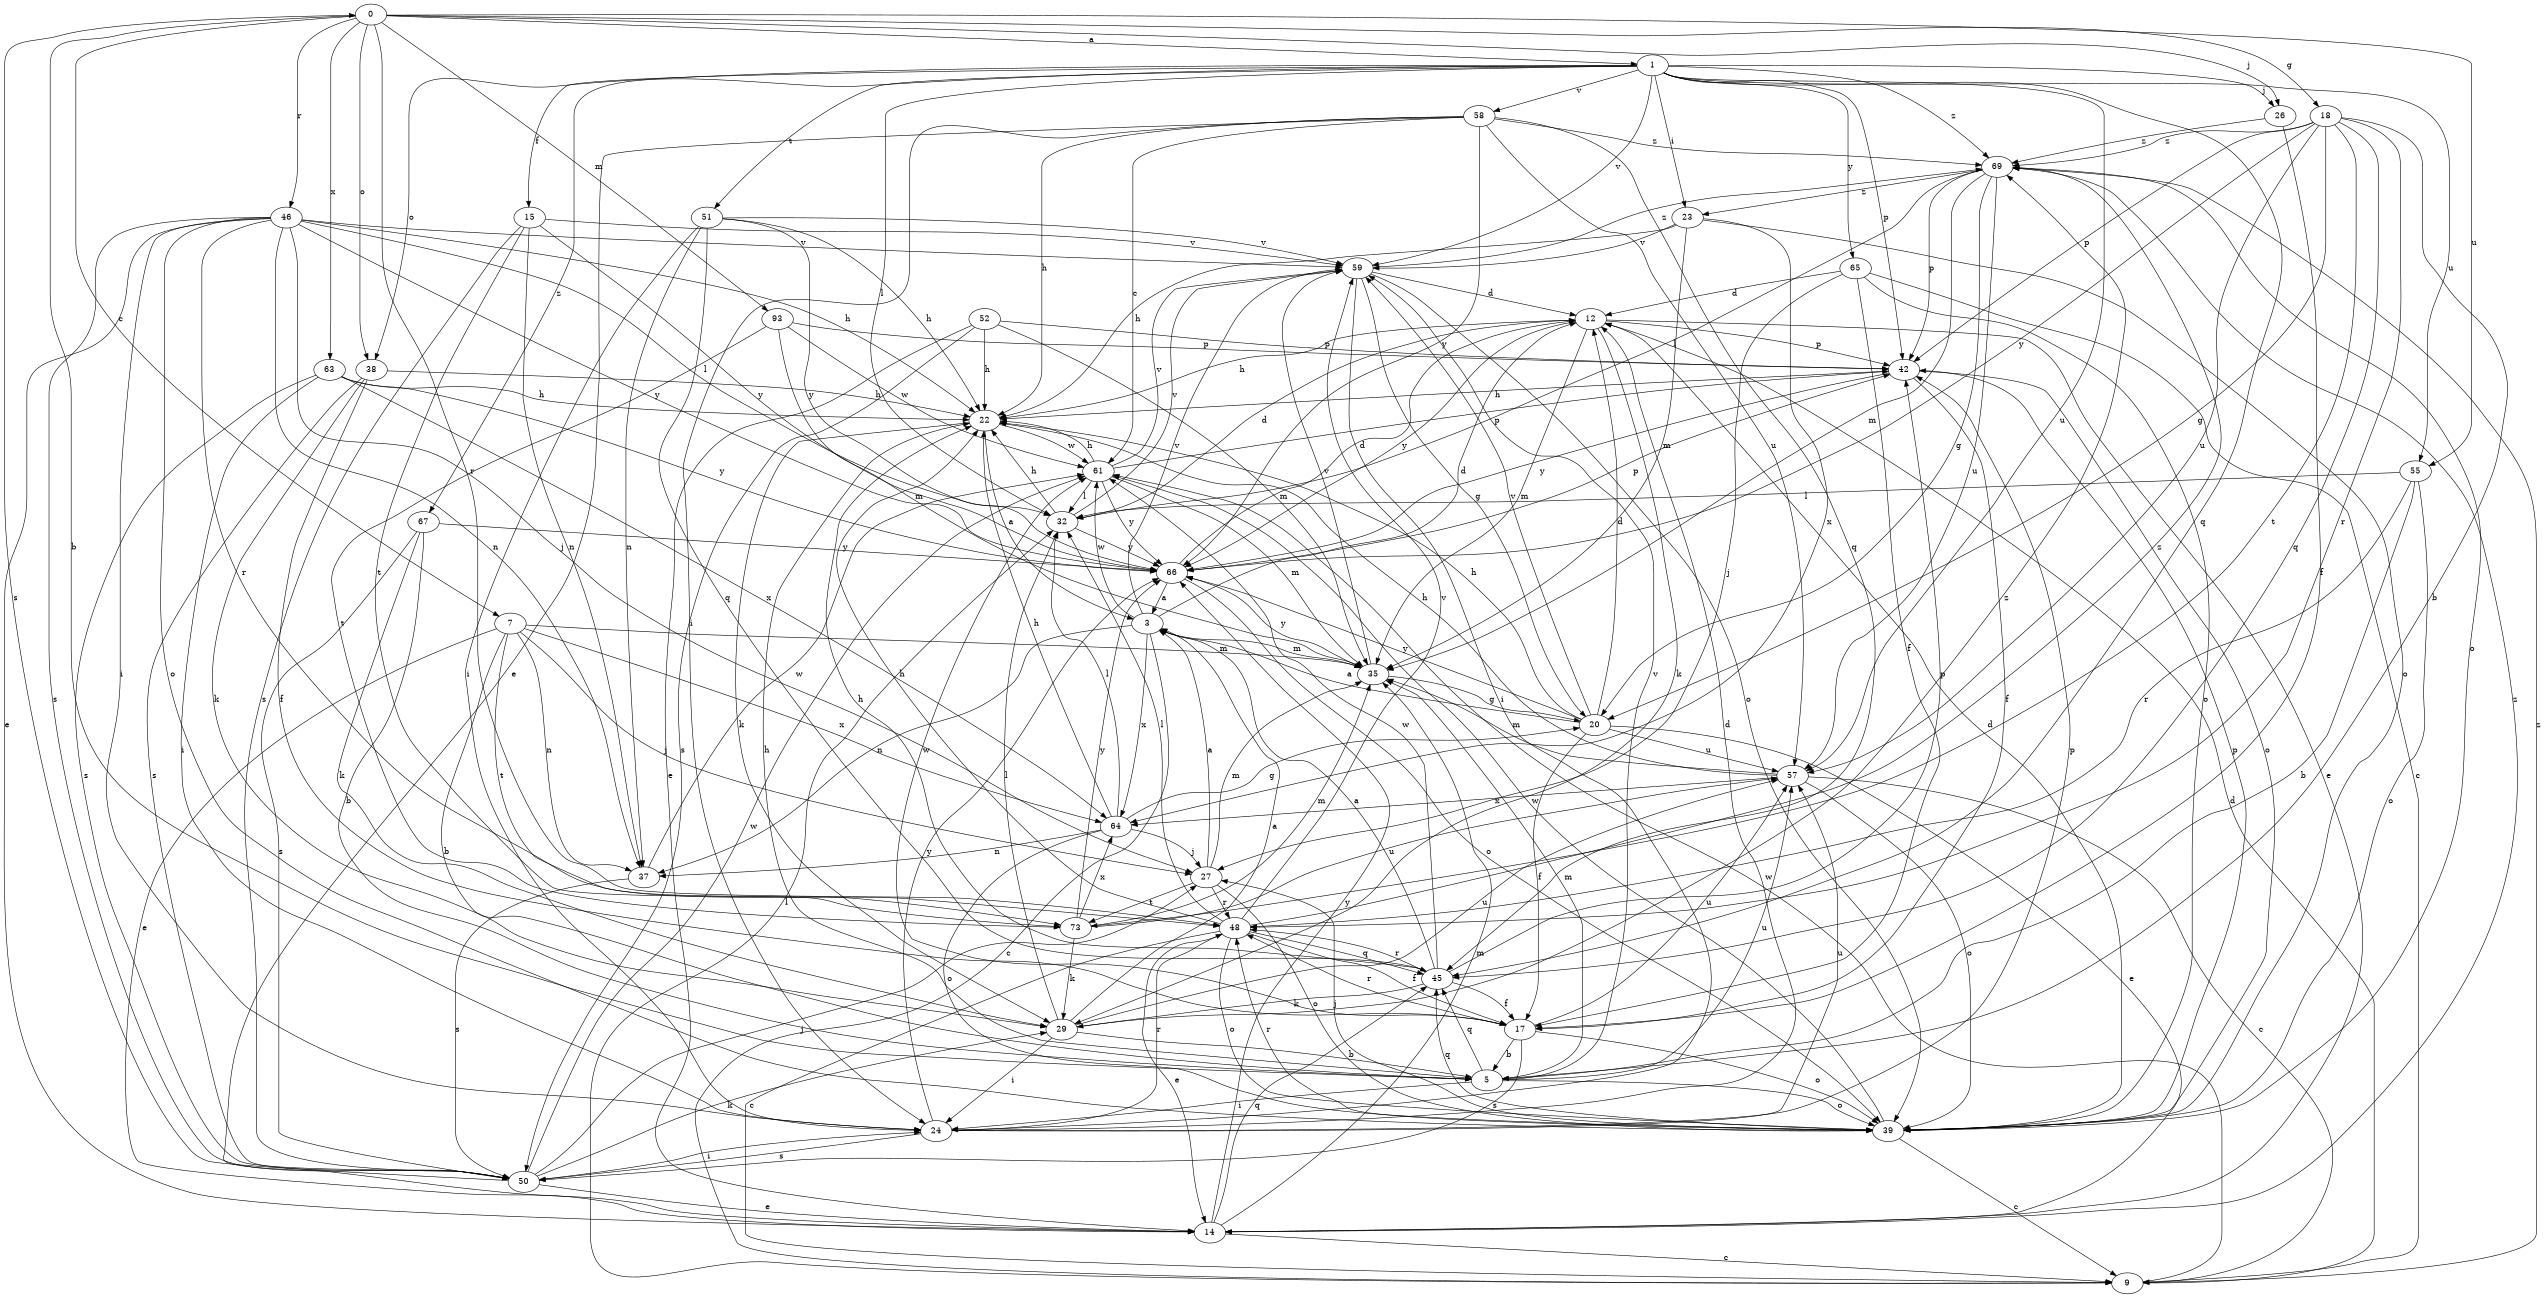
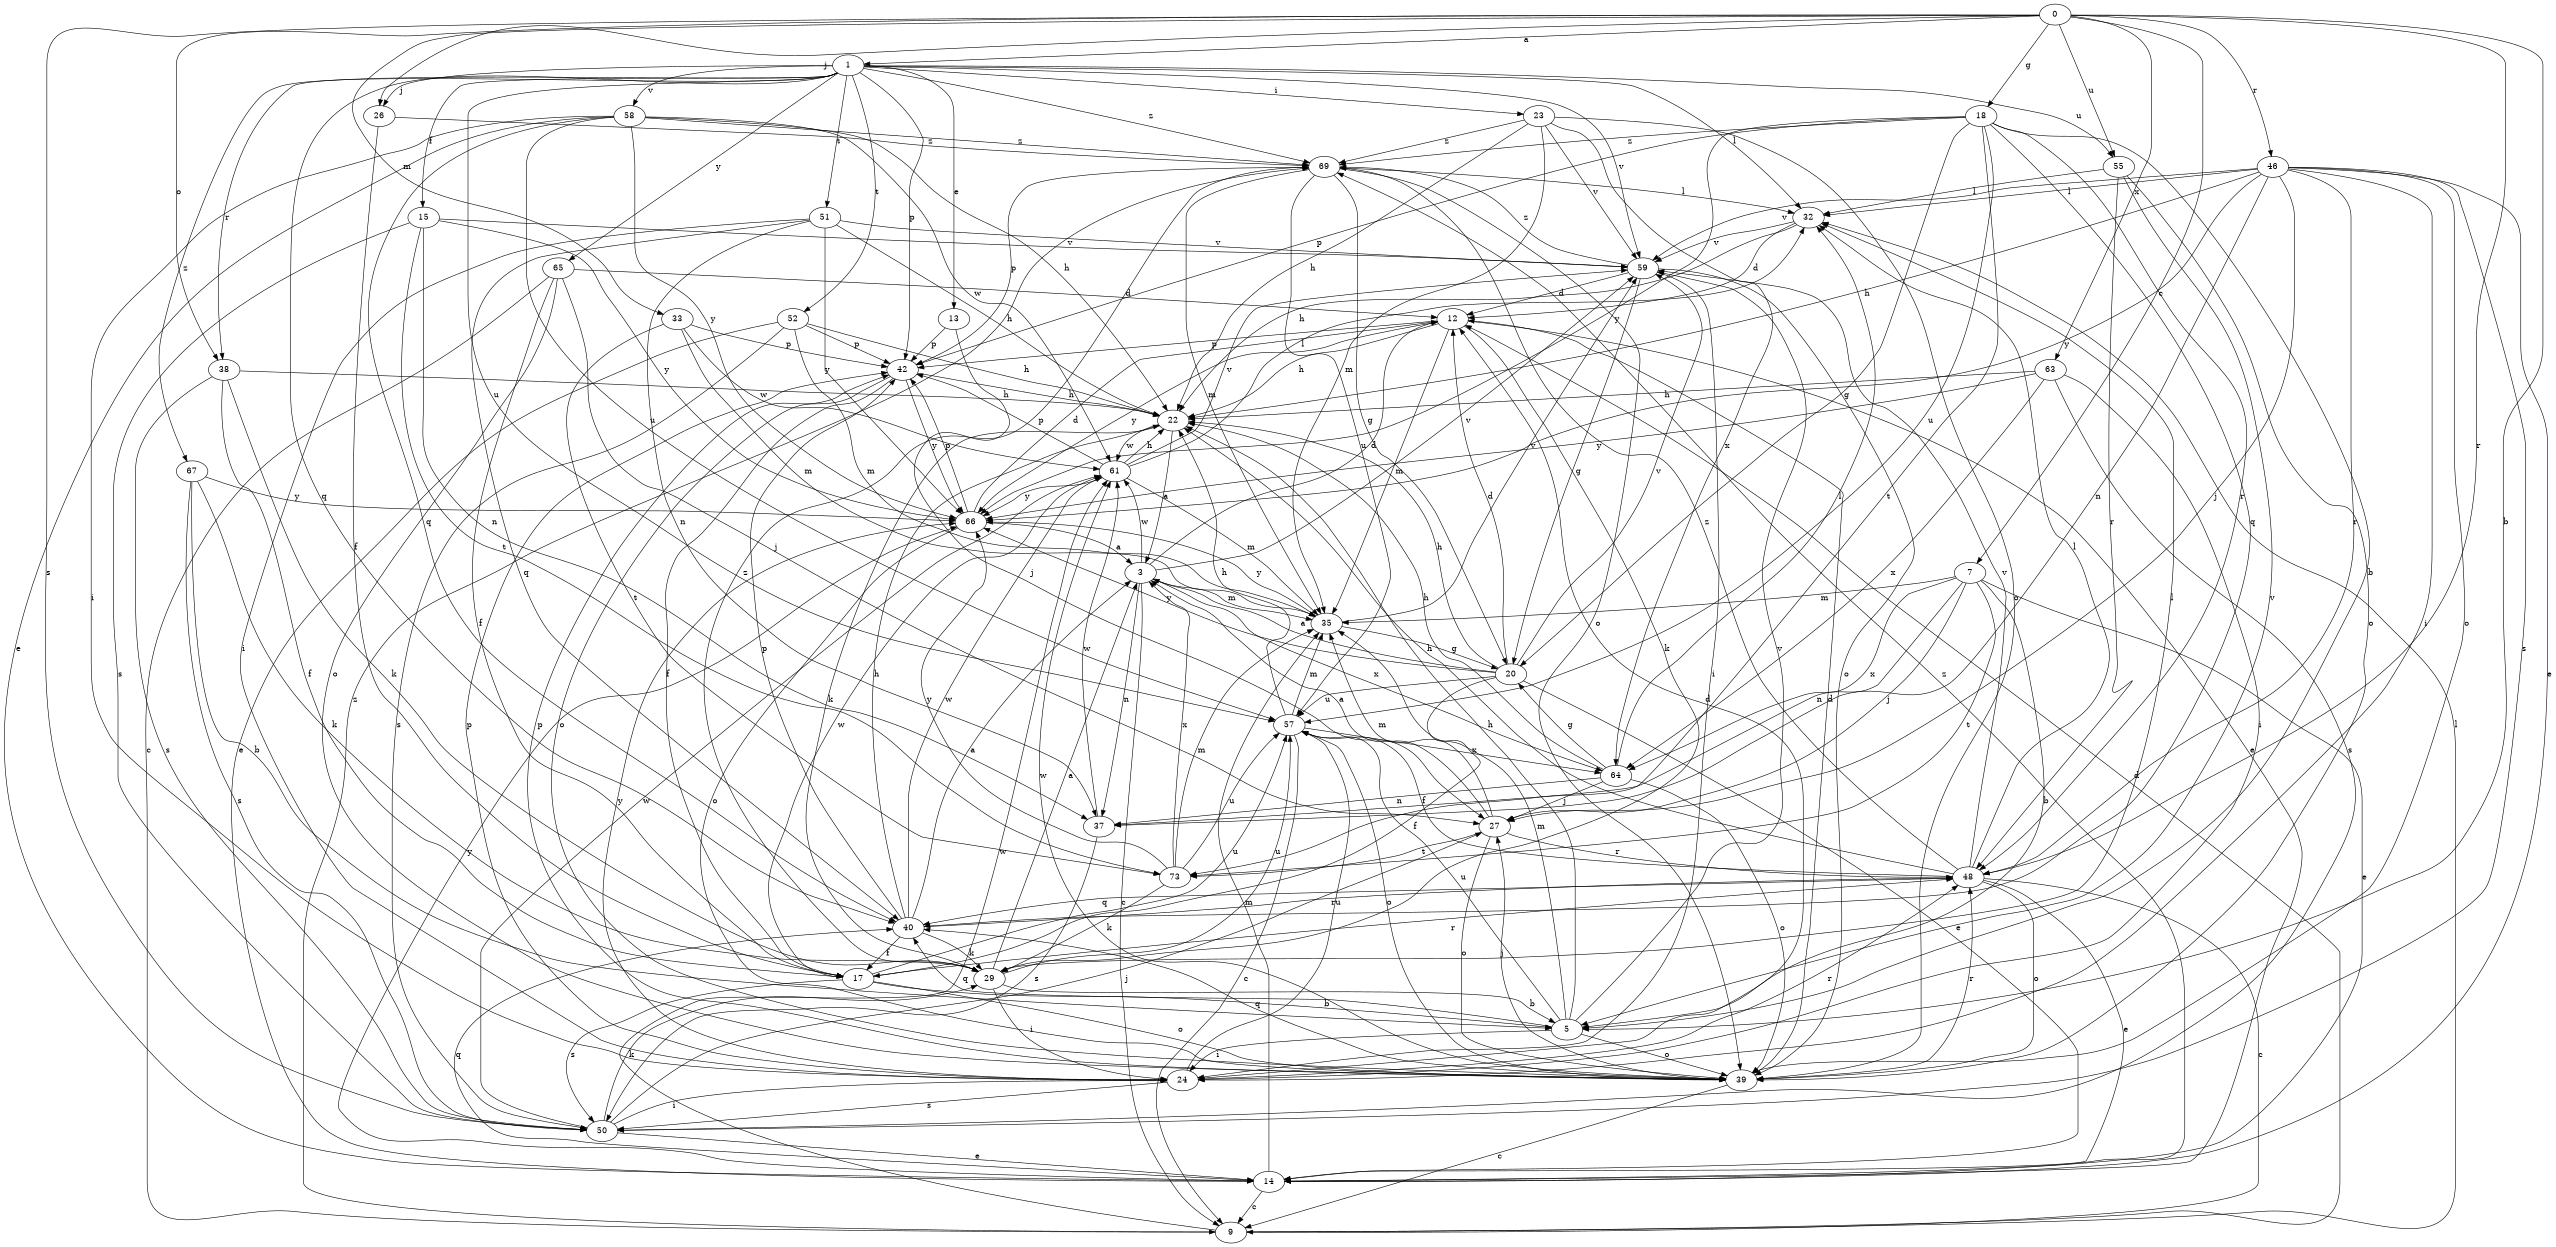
(1852, 191) -> (1435, 141)
none -> (875, 203)
(412, 218) -> (227, 218)
(1135, 294) -> (978, 294)
(778, 319) -> (677, 319)
none -> (954, 319)
(1115, 546) -> none
(14, 605) -> (334, 28)
(2304, 776) -> (2273, 598)
(1095, 880) -> (1182, 718)
(1377, 970) -> (1602, 861)
(1437, 979) -> (908, 928)
